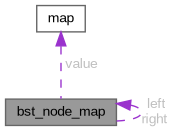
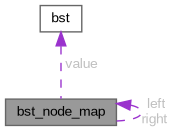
(61, 19) -> (61, 19)
